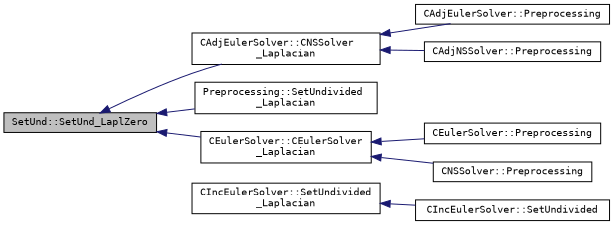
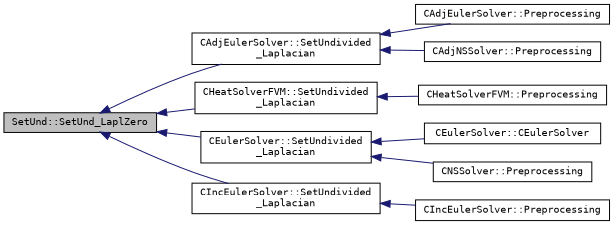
(286, 49) -> (286, 49)
none -> (513, 95)
(286, 98) -> (286, 98)
(513, 133) -> (513, 133)
(286, 147) -> (286, 147)
none -> (168, 162)
(513, 210) -> (513, 210)
